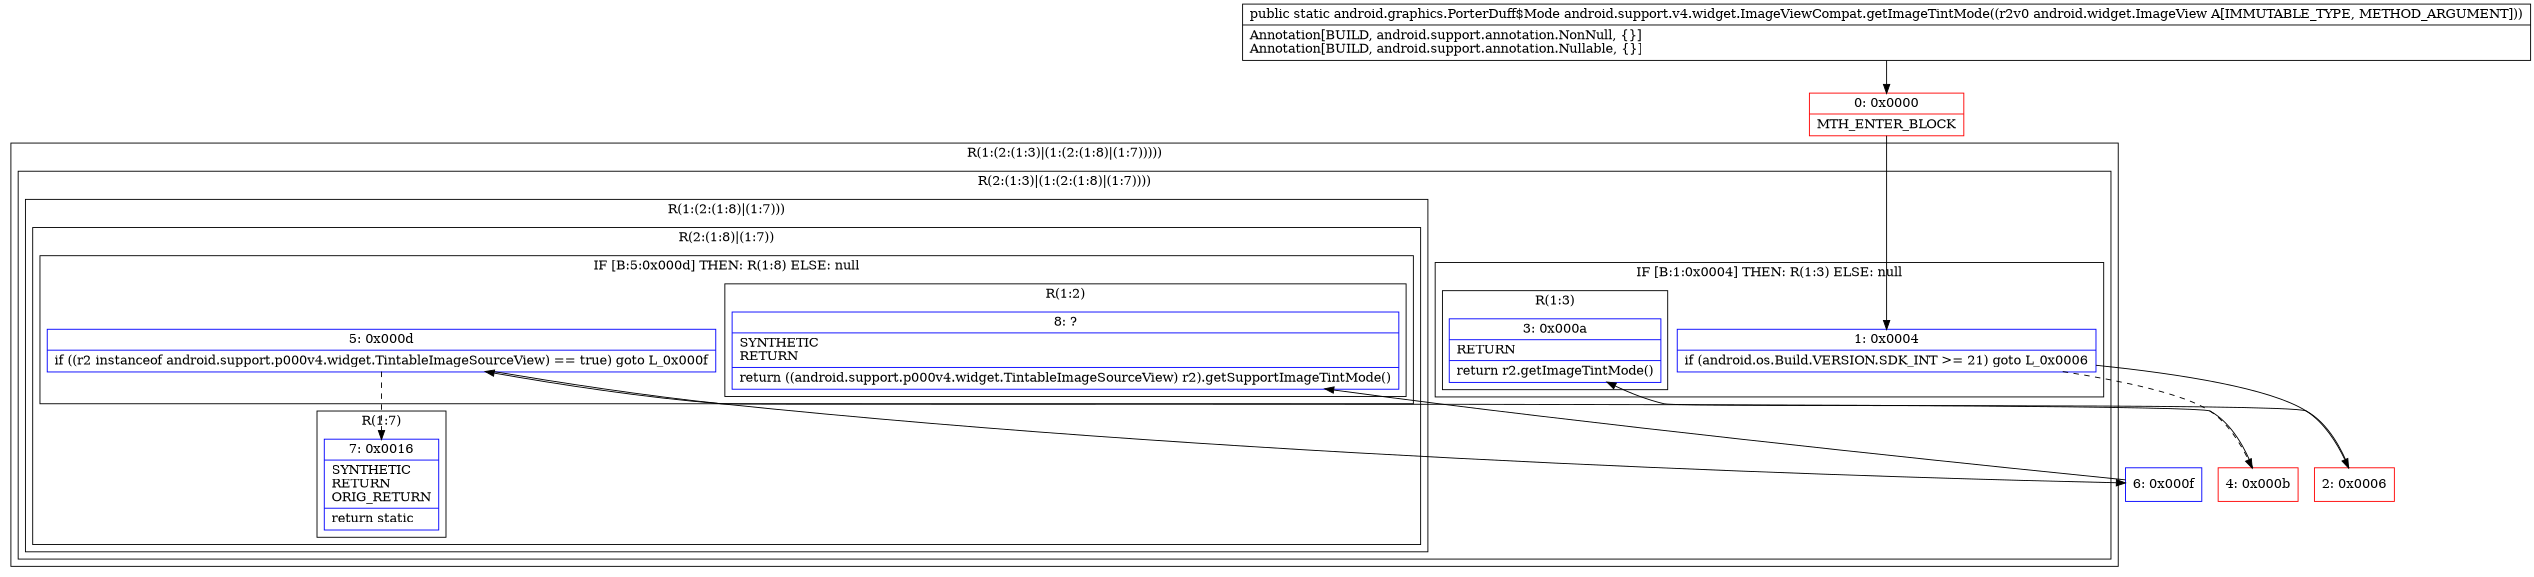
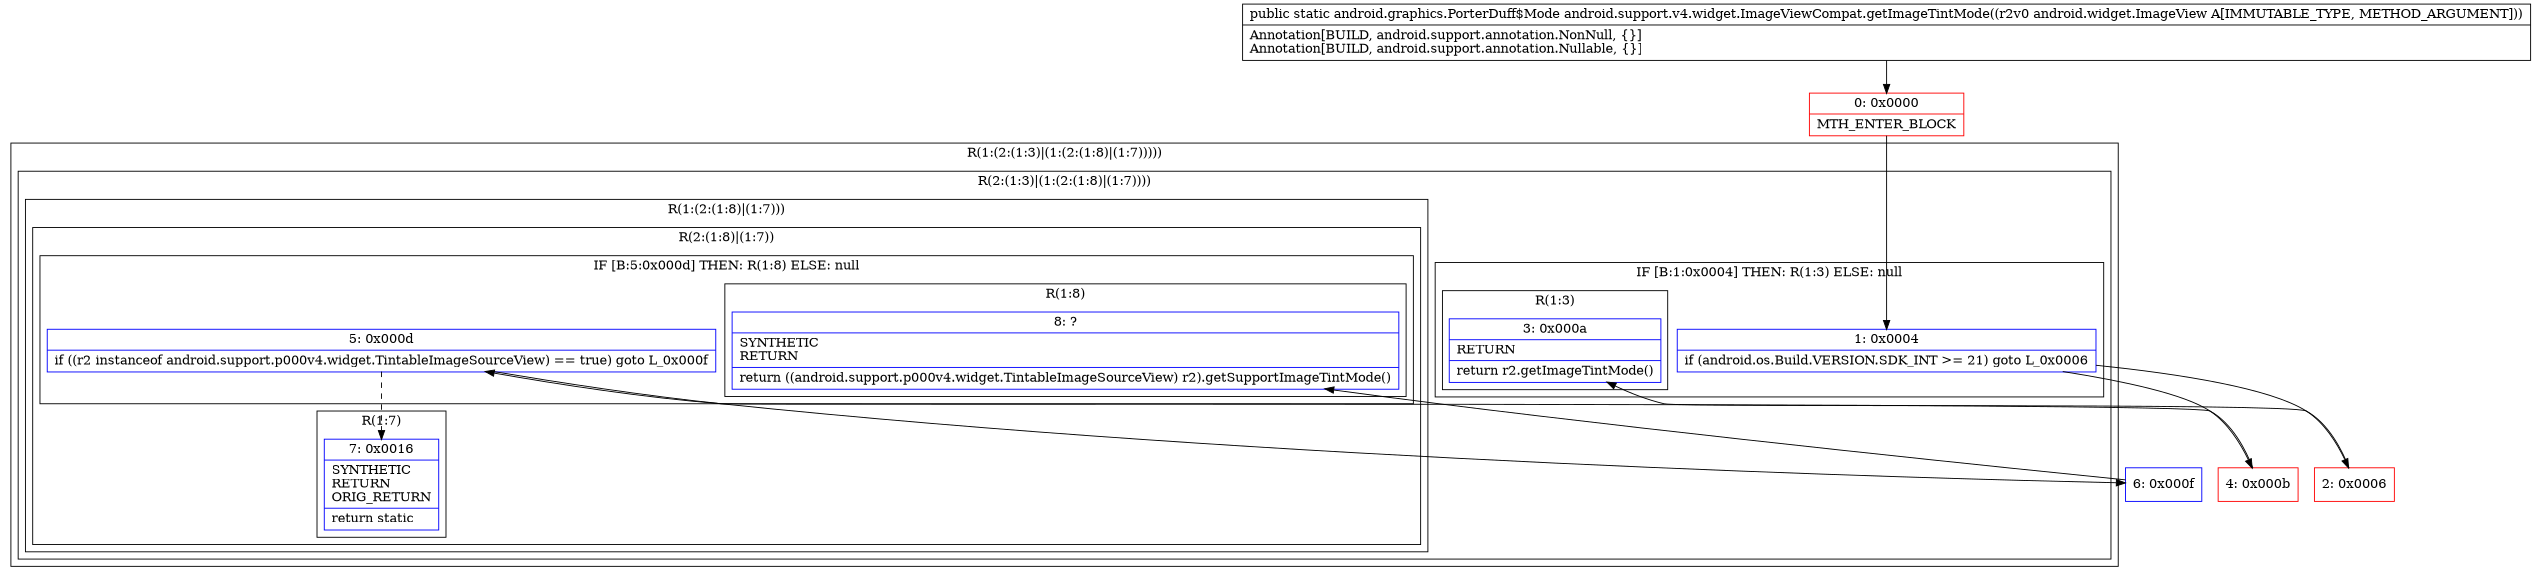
(1065, 294) -> (1065, 294)
(2168, 394) -> (2168, 394)
